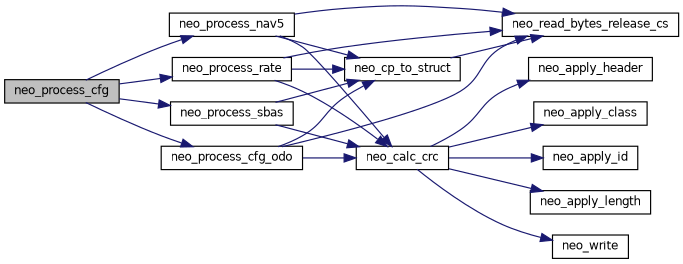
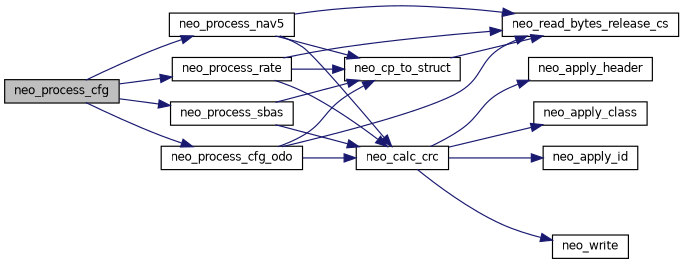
(590, 202) -> none
